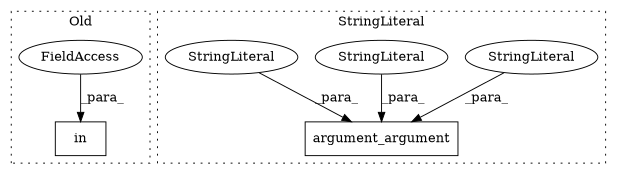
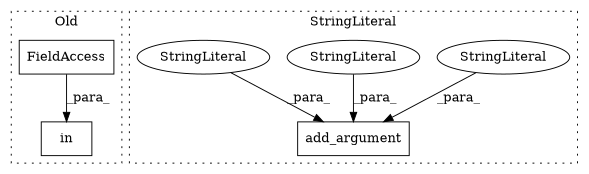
(81, 57) -> (67, 57)
(382, 139) -> (353, 139)
